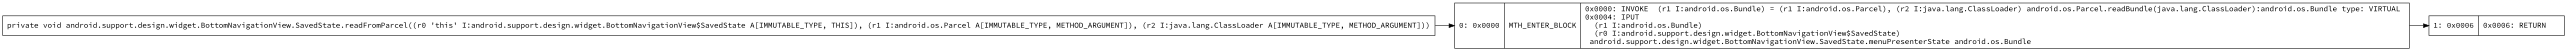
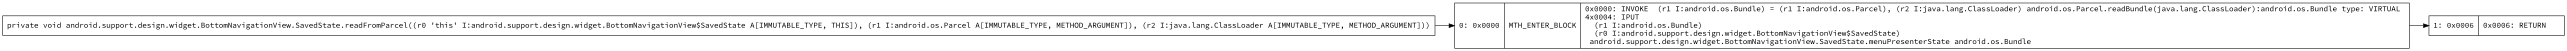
(1617, 17) -> (1617, 17)
